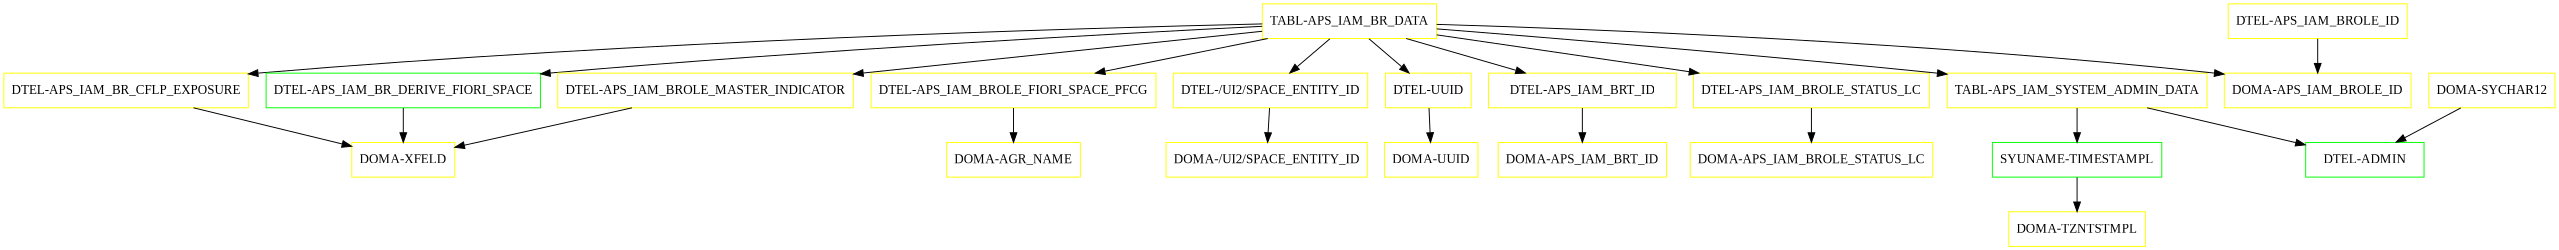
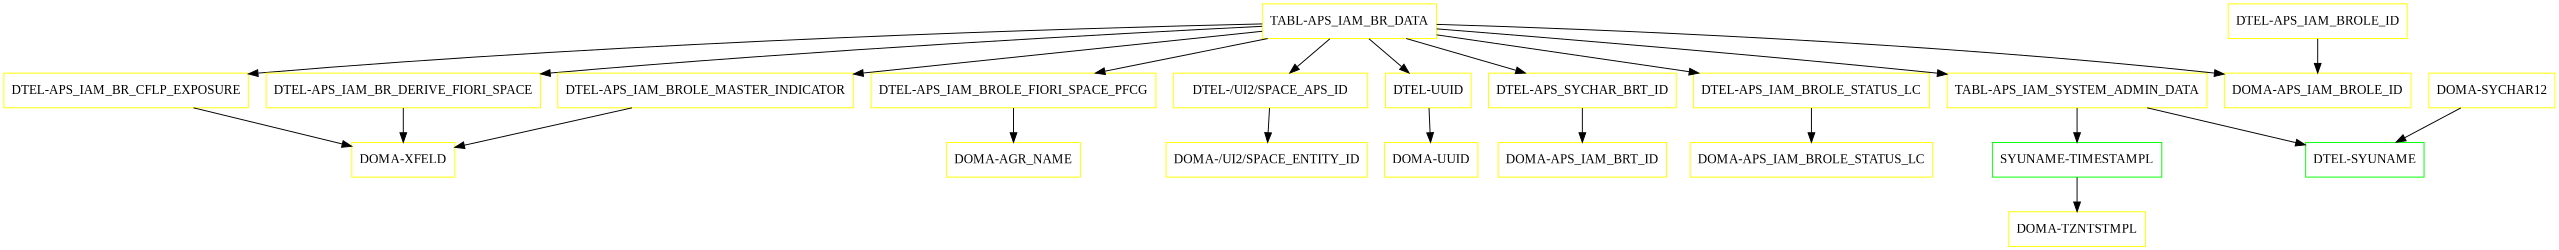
(403, 90) -> (403, 90)
(1270, 90) -> (1270, 90)
(1582, 90) -> (1582, 90)
(2365, 160) -> (2365, 160)
